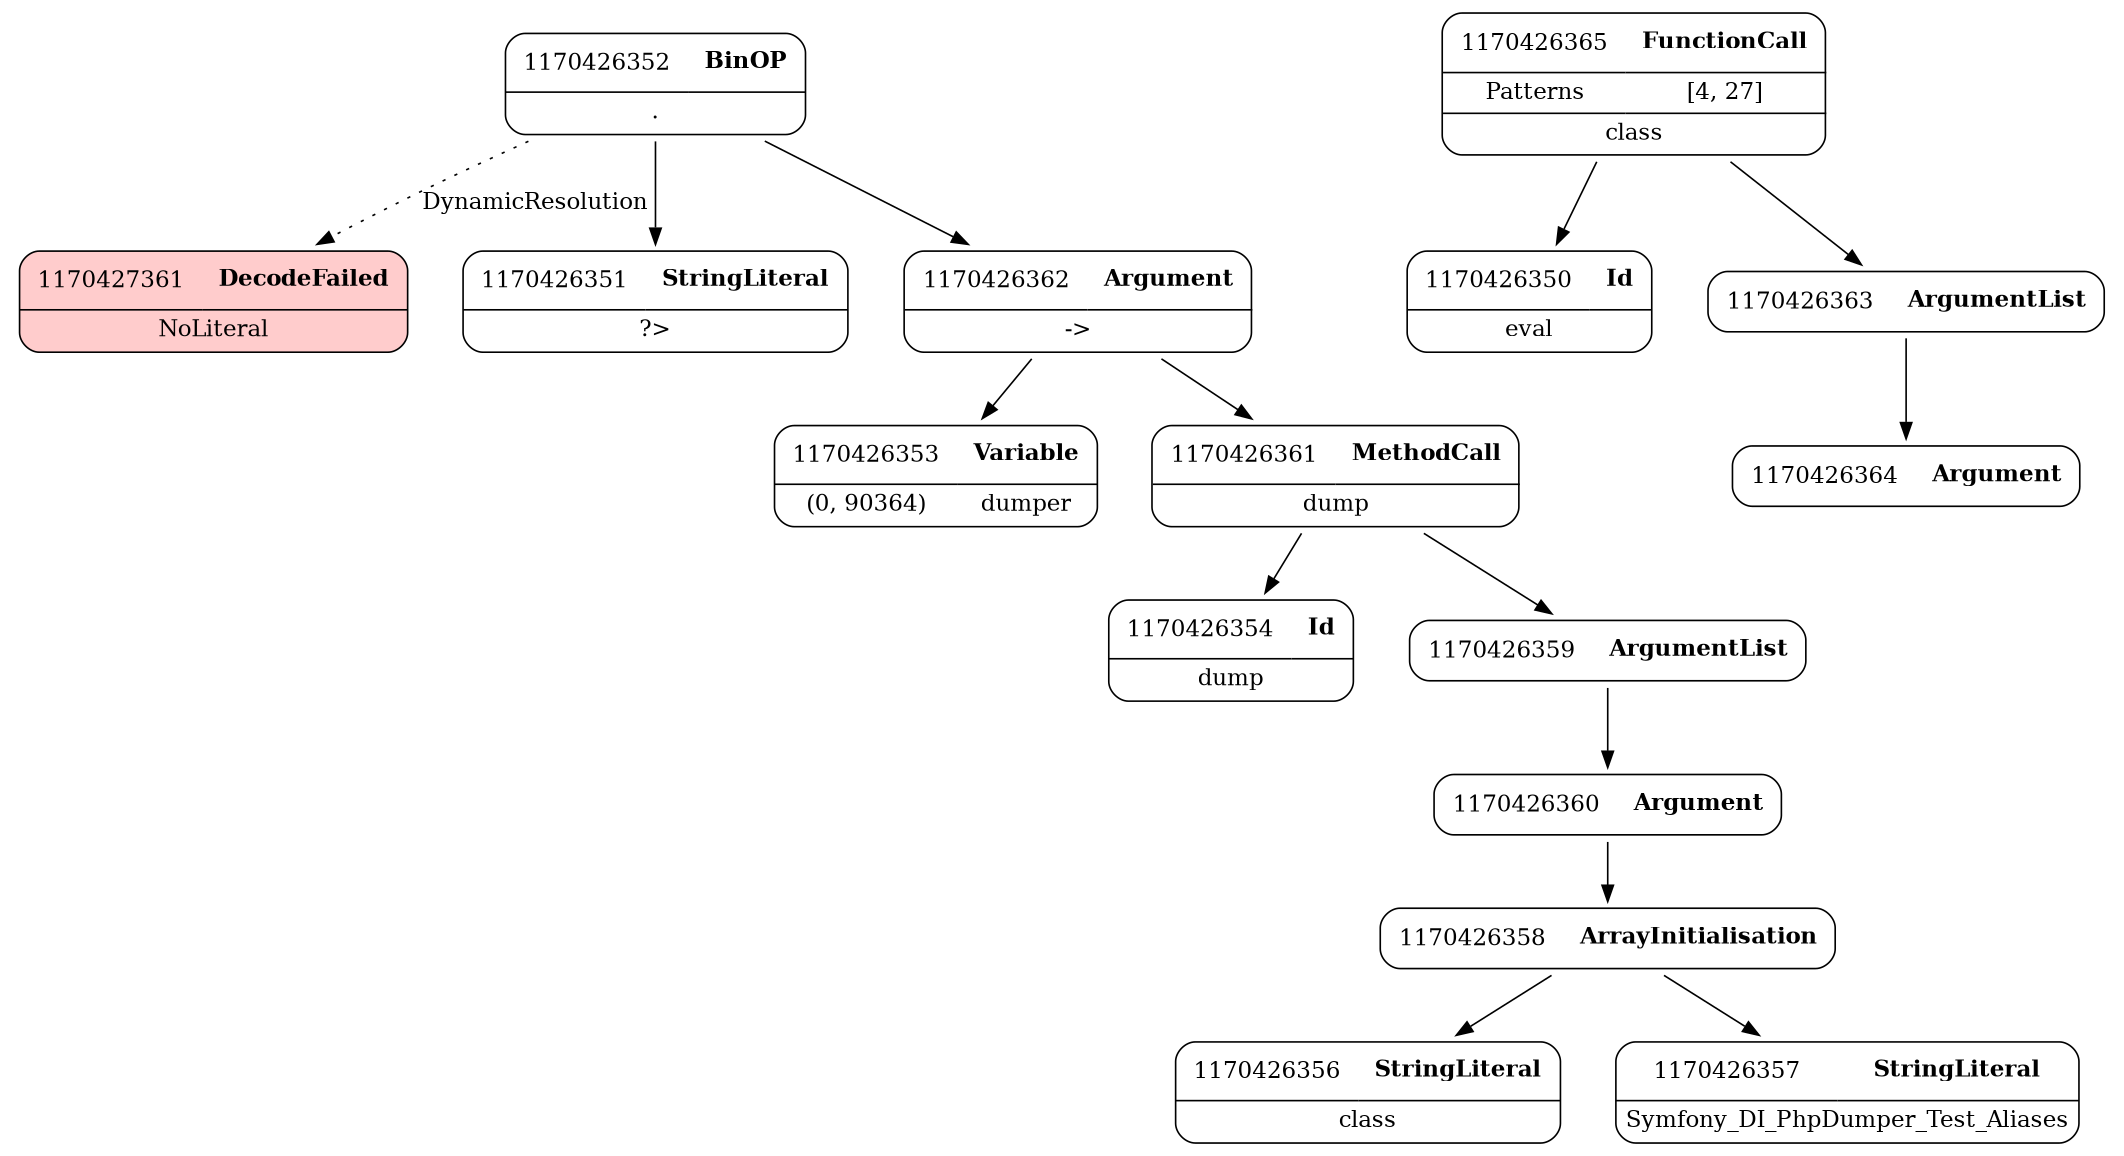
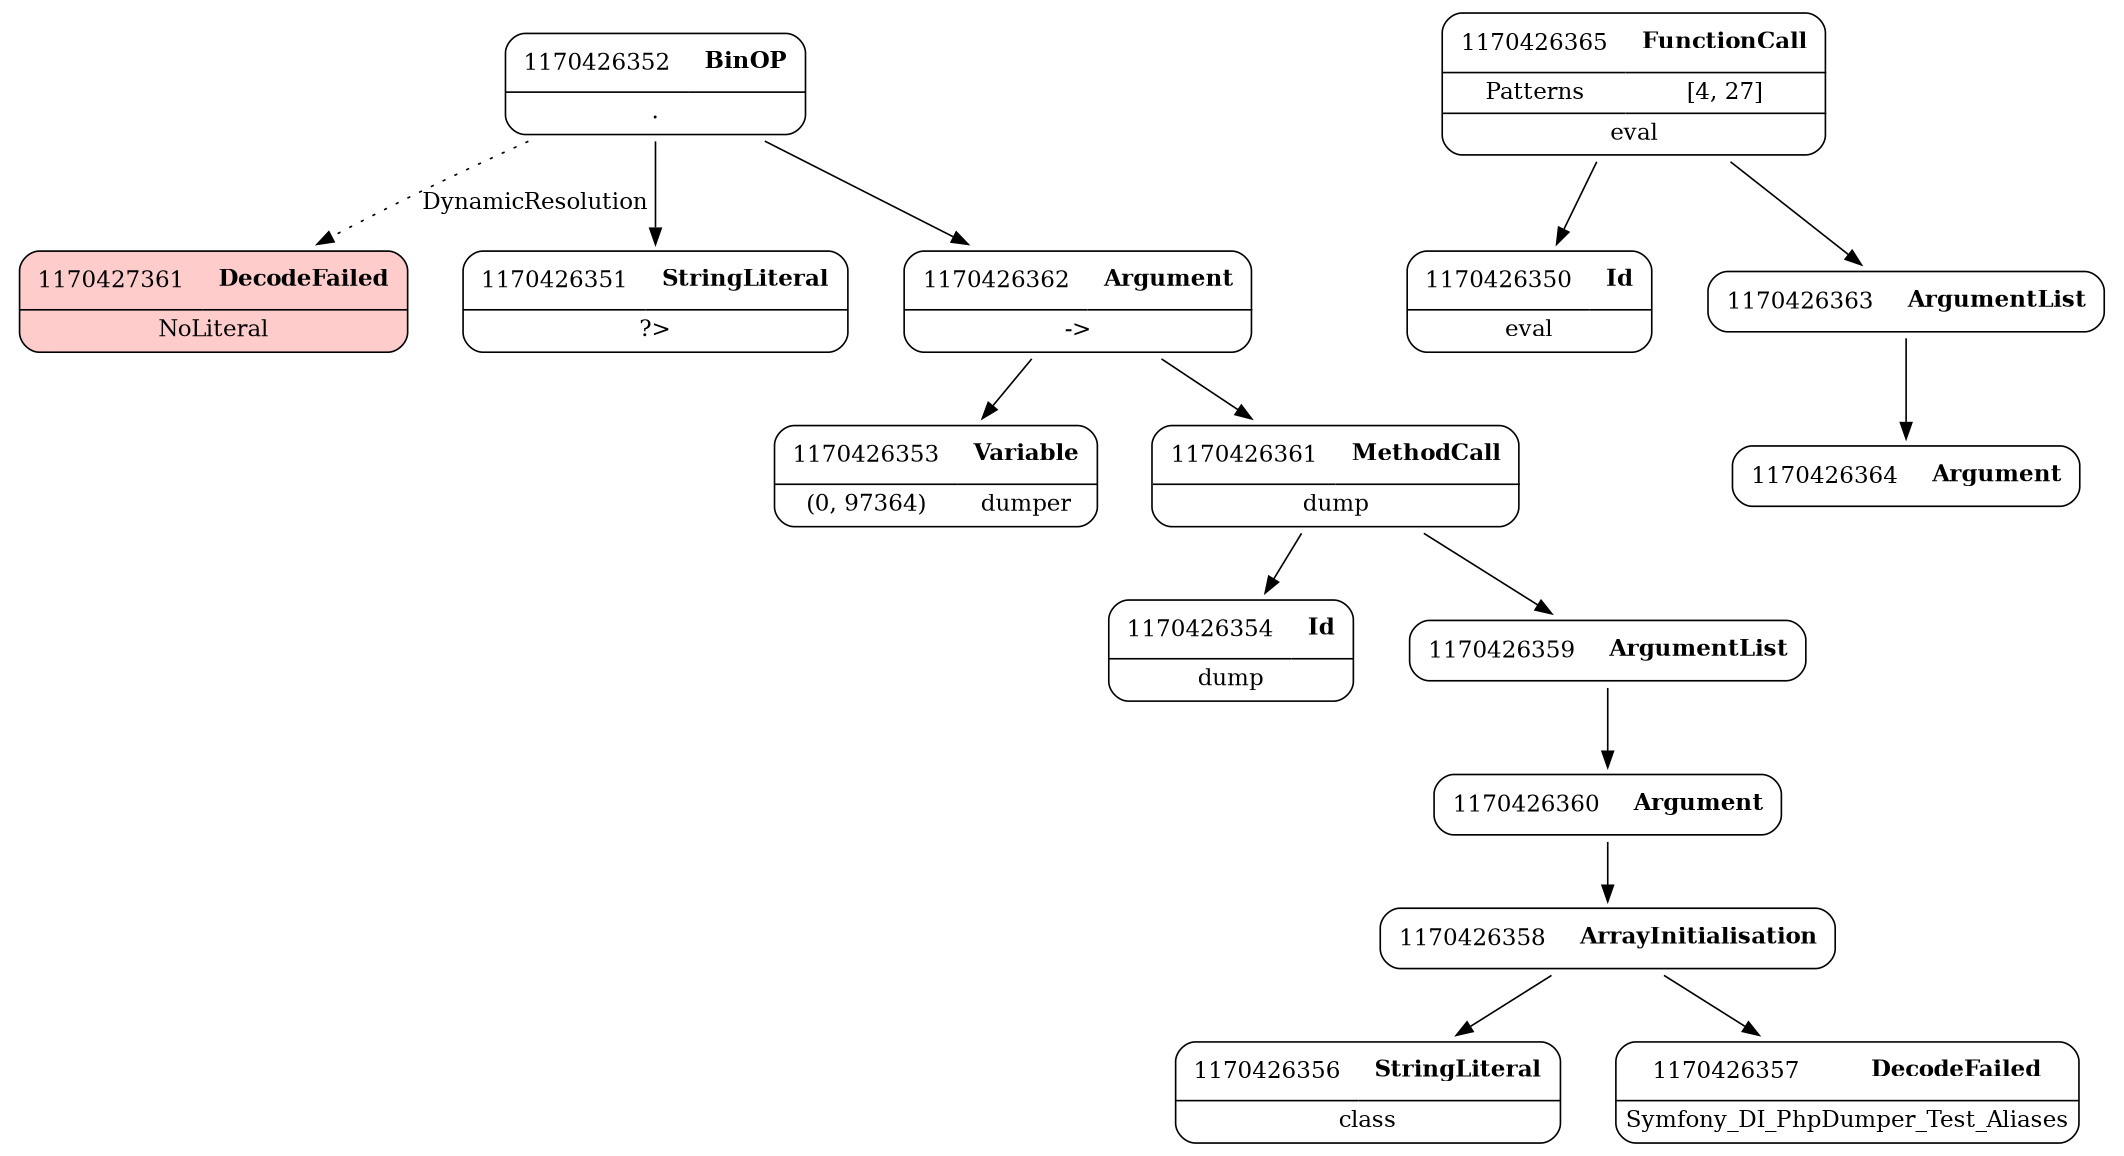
(1635, 133) -> (1635, 133)
(867, 504) -> (867, 504)
(1957, 1070) -> (1957, 1070)
